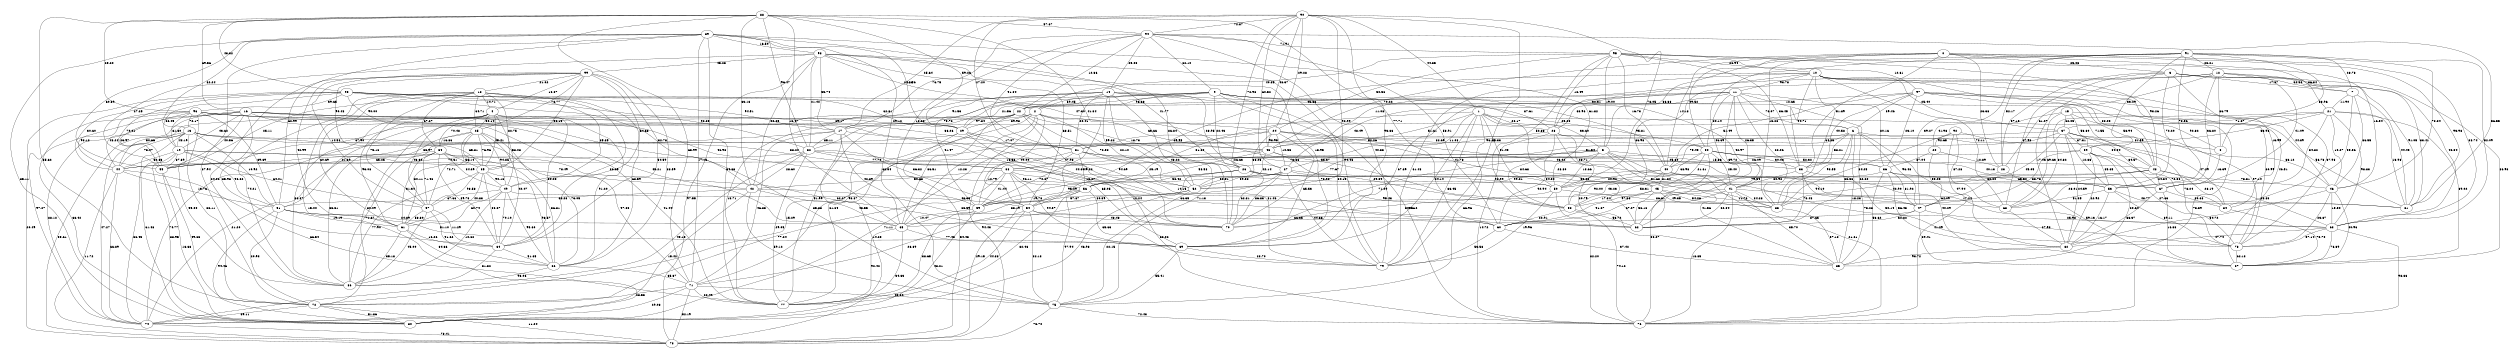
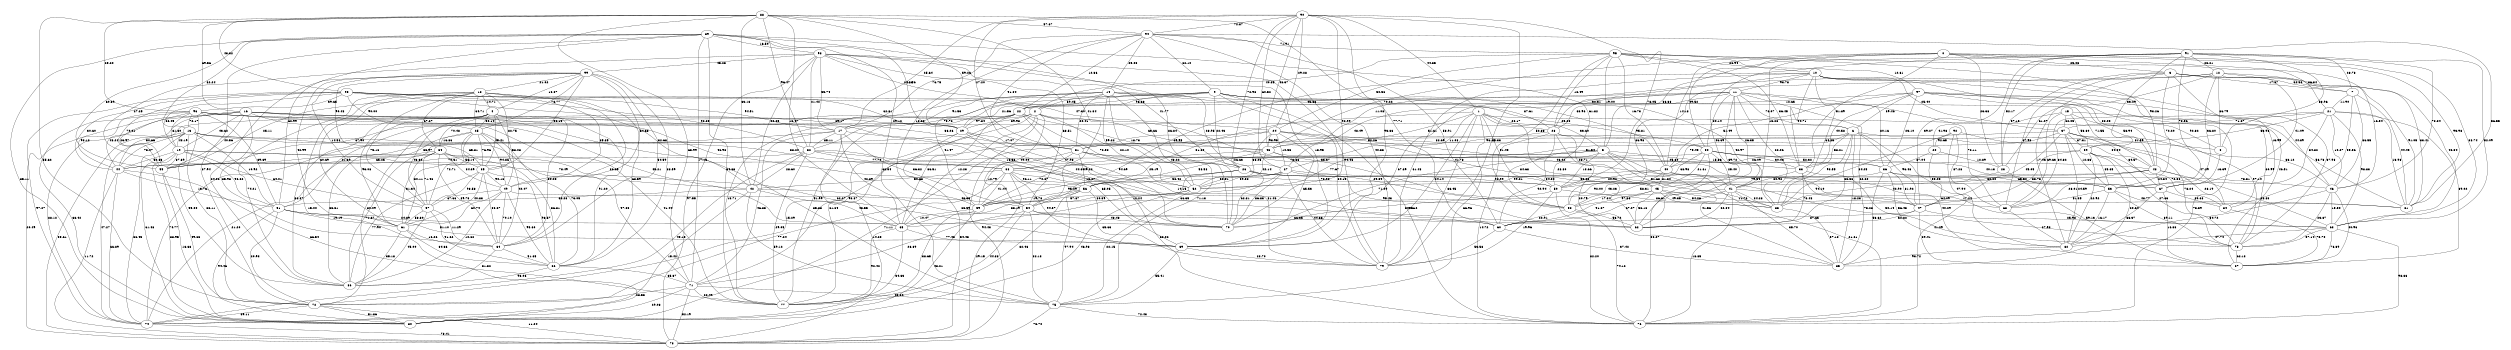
(1937, 117) -> (1899, 111)
(663, 141) -> (663, 141)
(2500, 183) -> none
